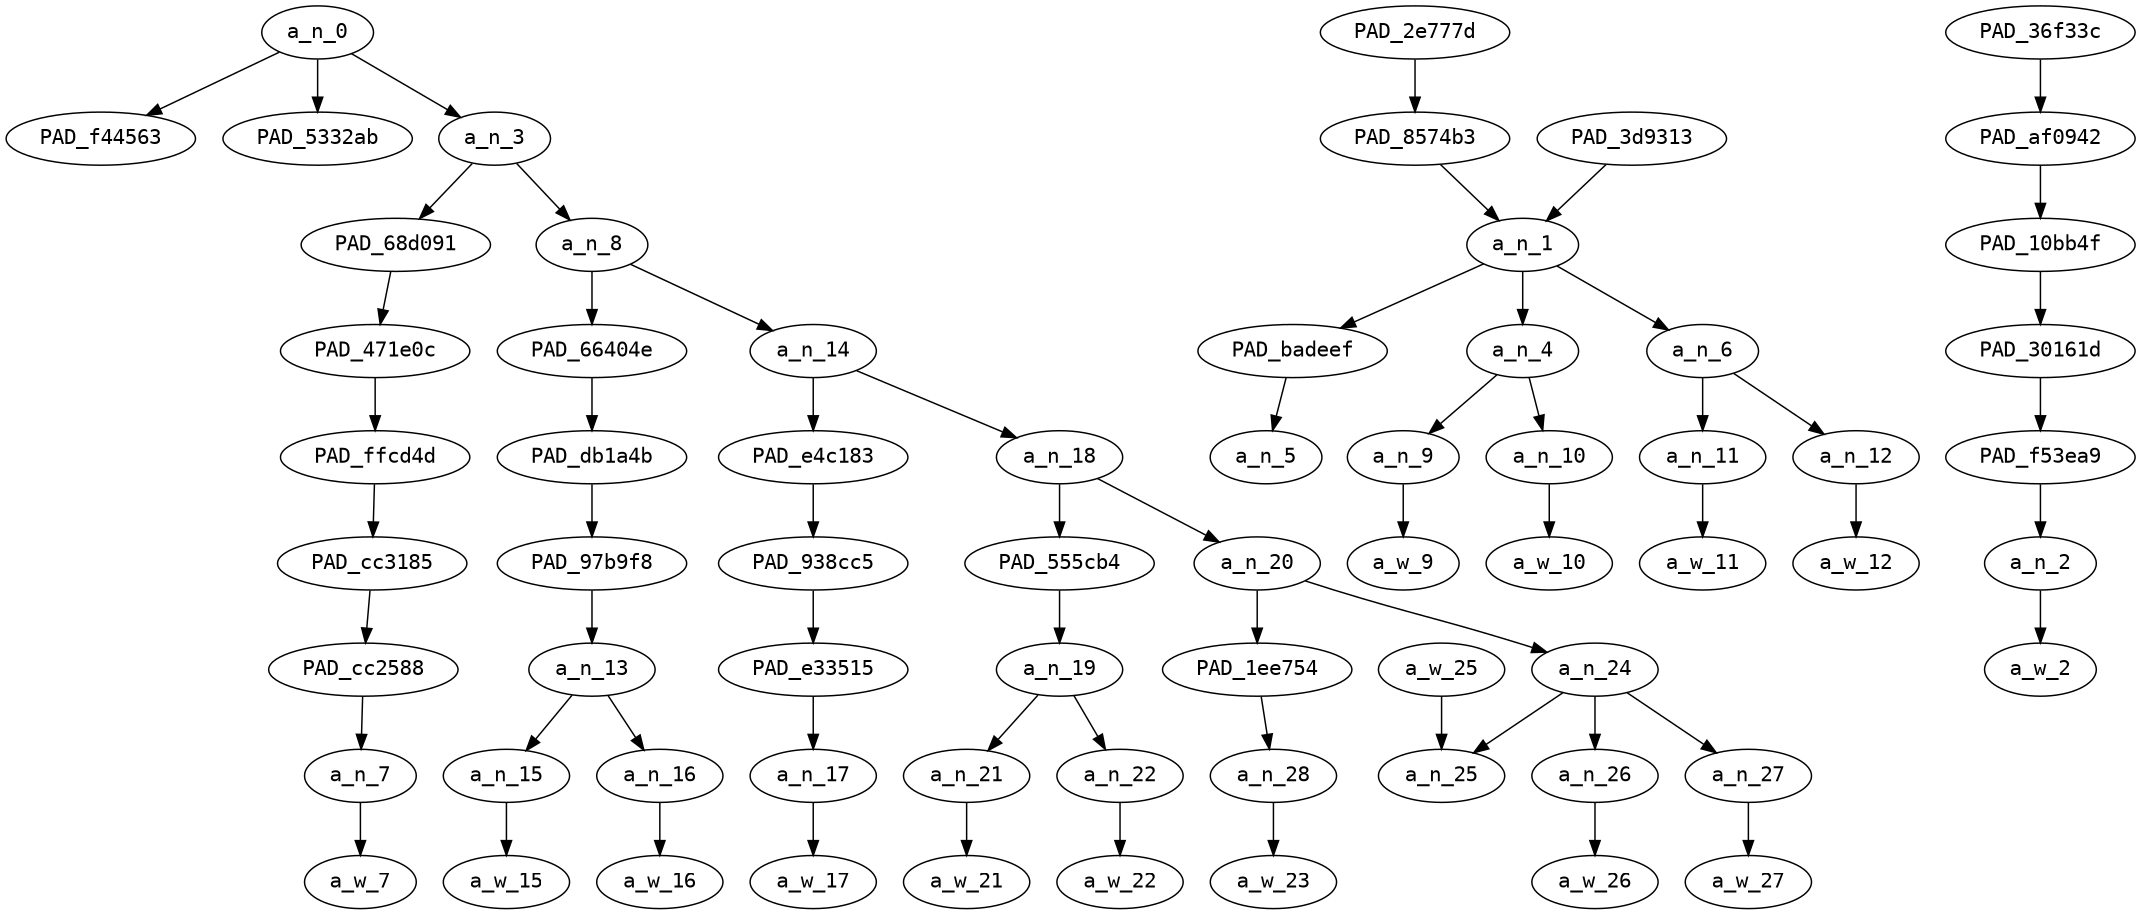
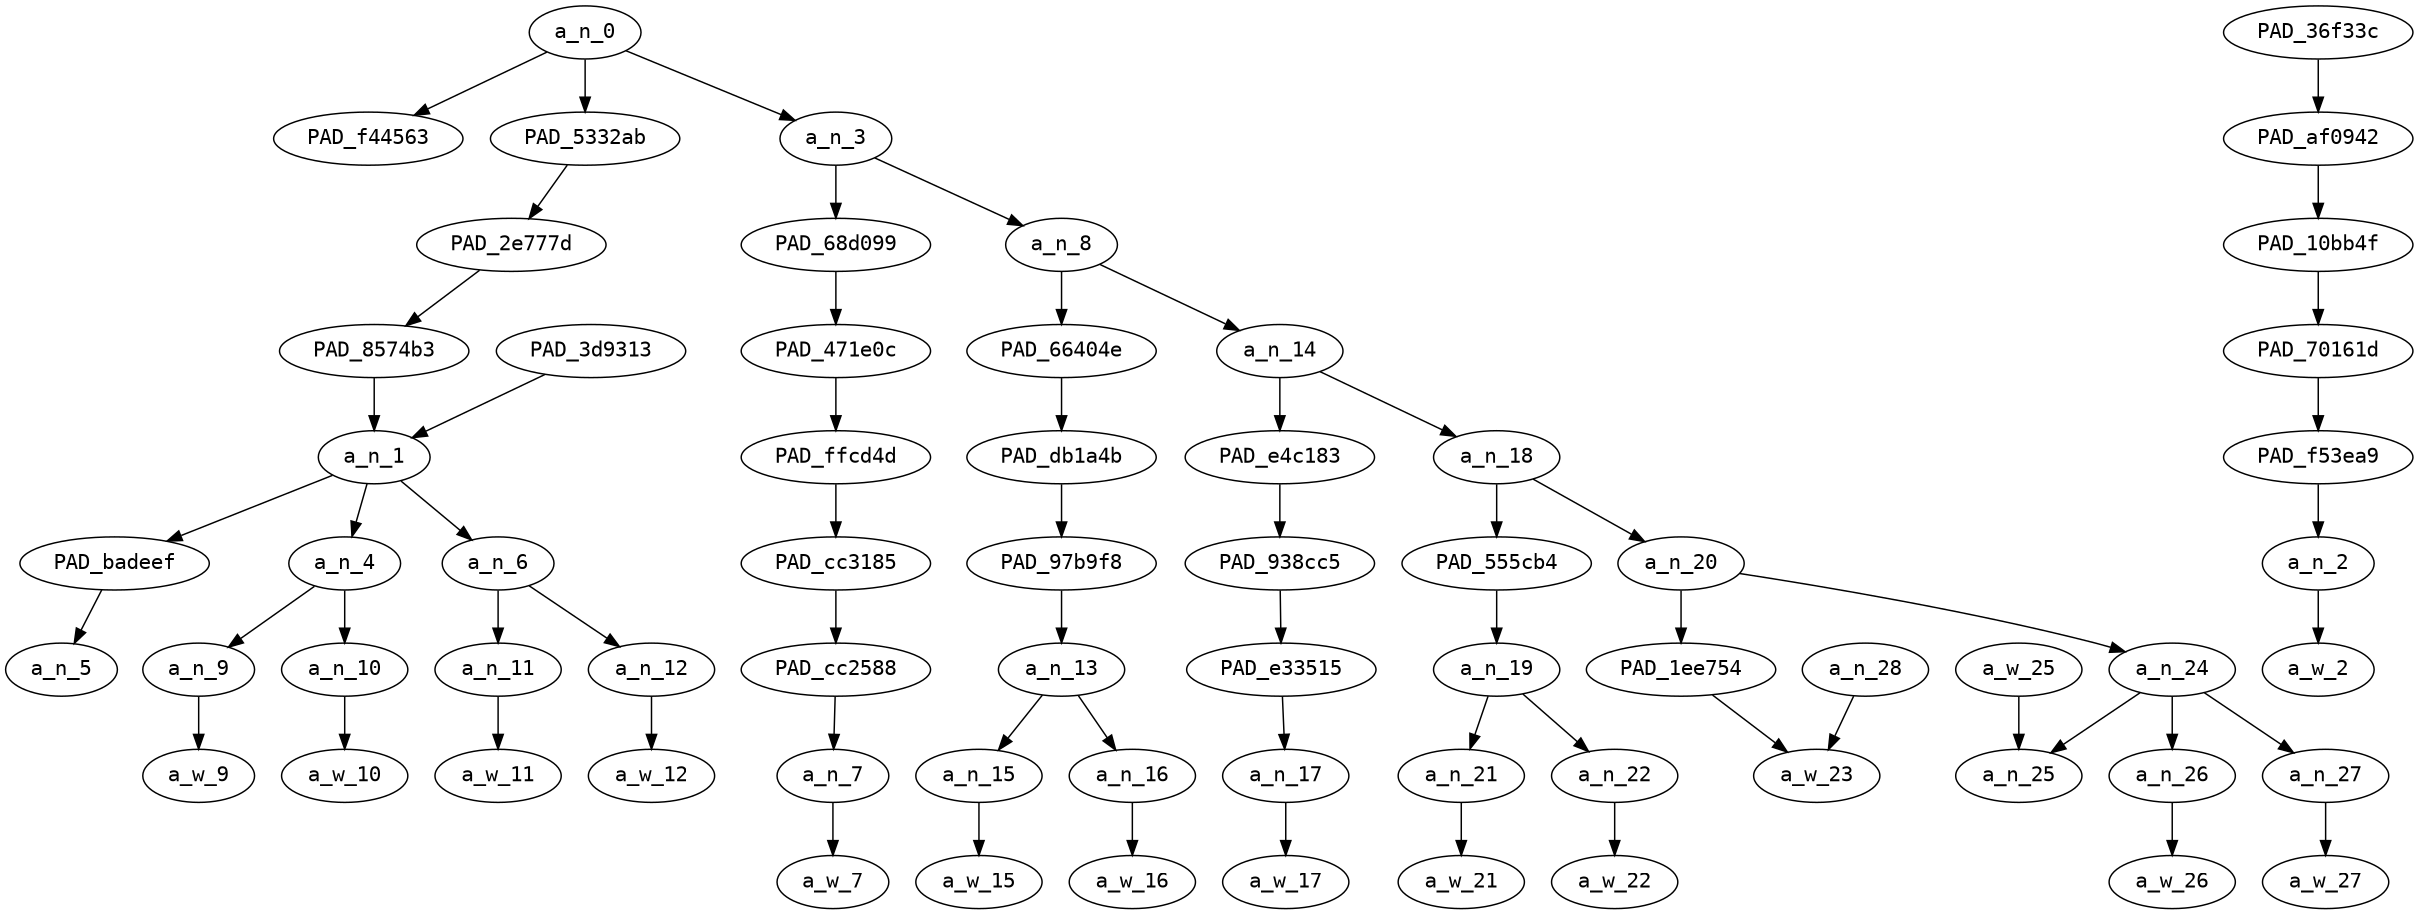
none -> (552, 186)
(396, 245) -> (836, 245)
(2040, 351) -> (2318, 351)
(1264, 716) -> (1744, 719)
